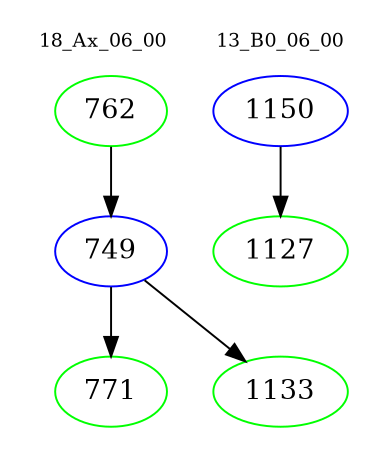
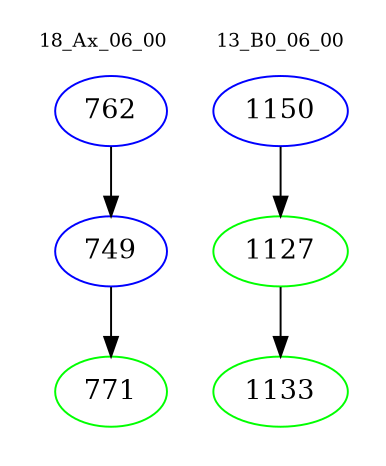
(111, 111) -> (111, 111)
(170, 301) -> (281, 312)
